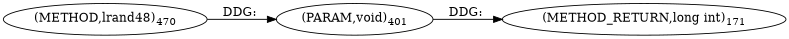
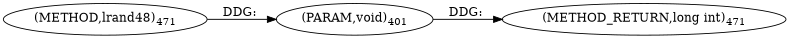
(166, 18) -> (166, 18)
(736, 18) -> (736, 18)
